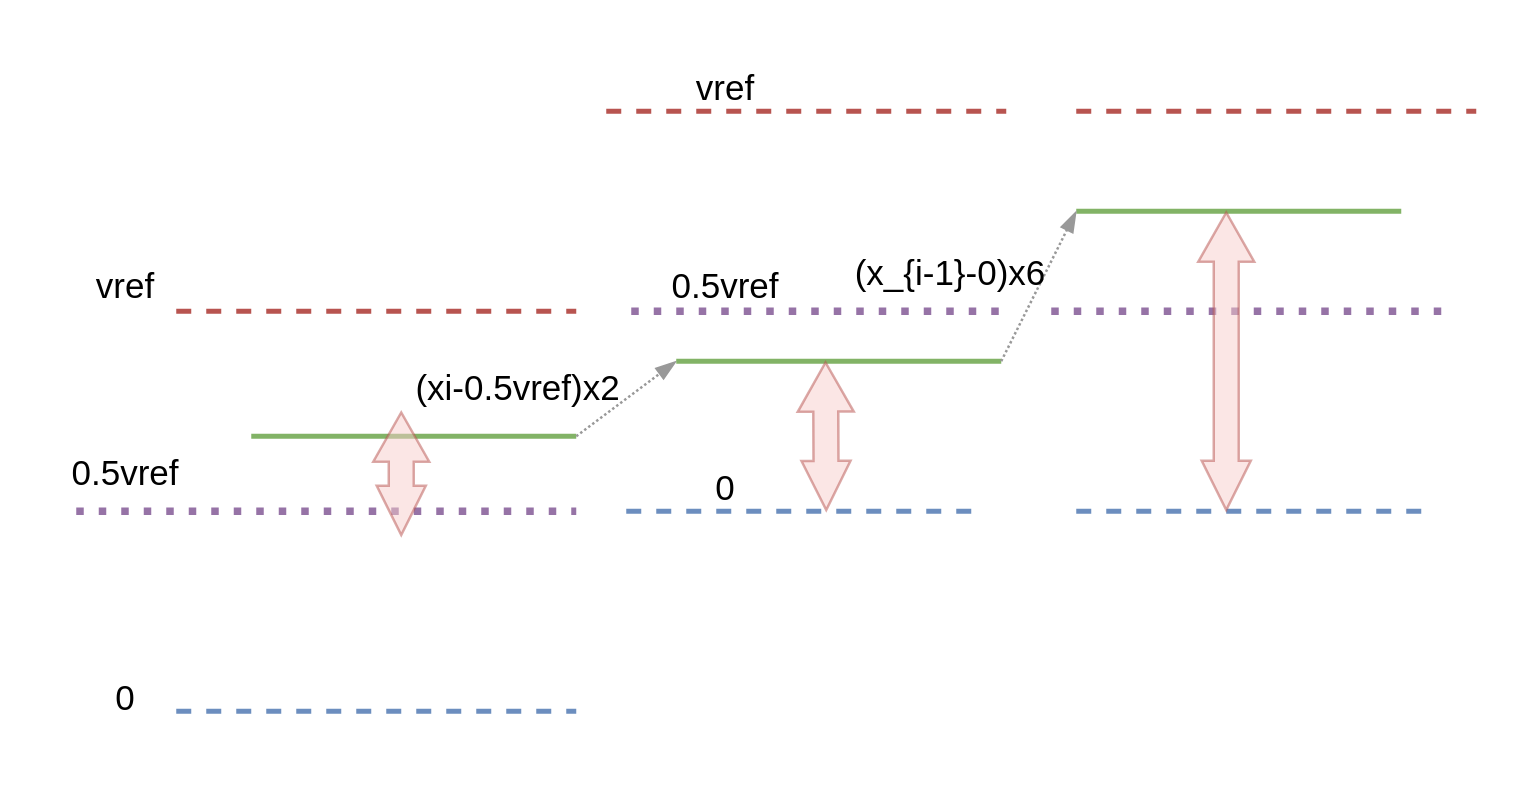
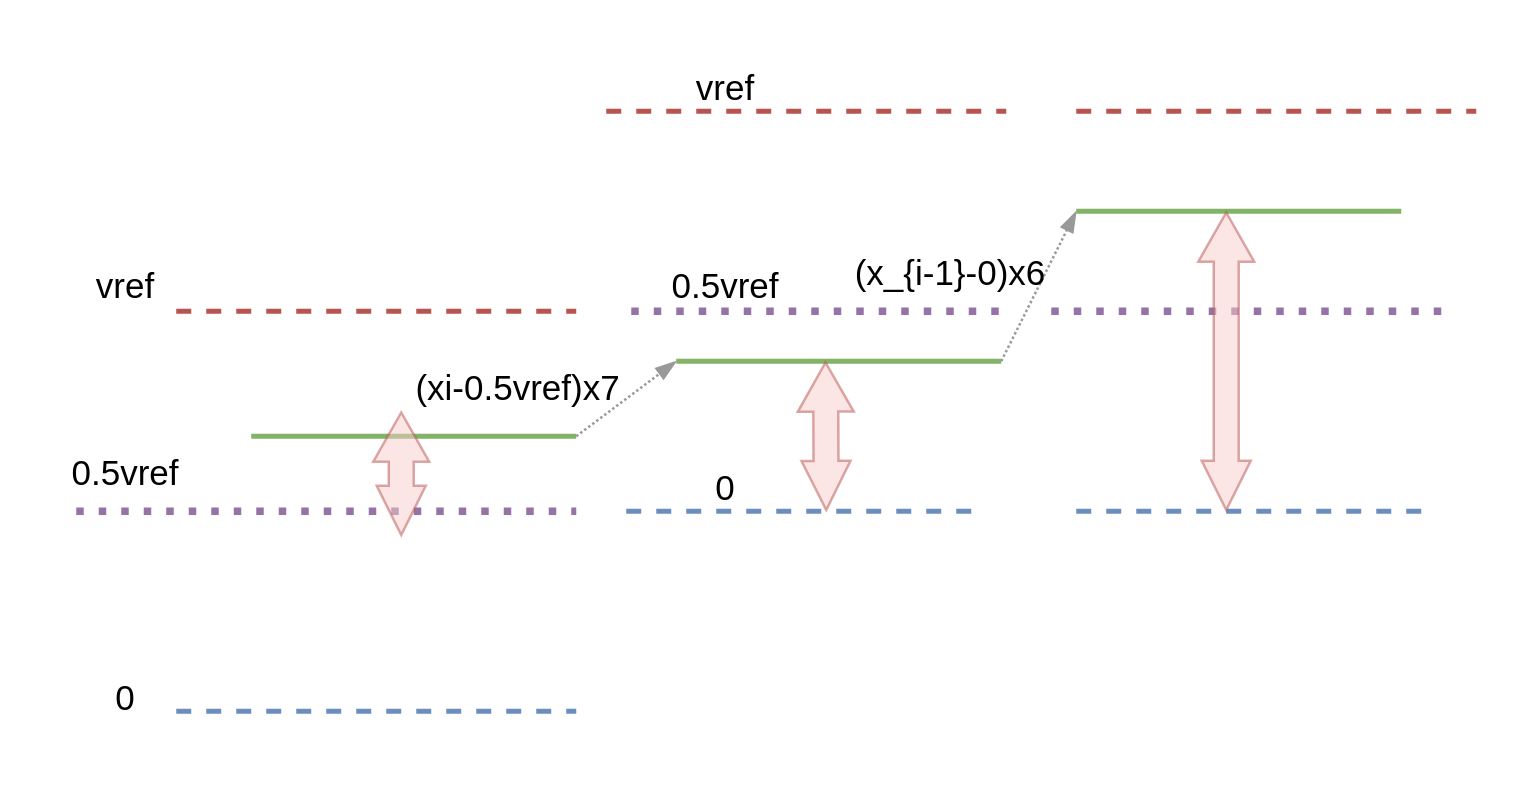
(519, 389) -> (519, 389)
